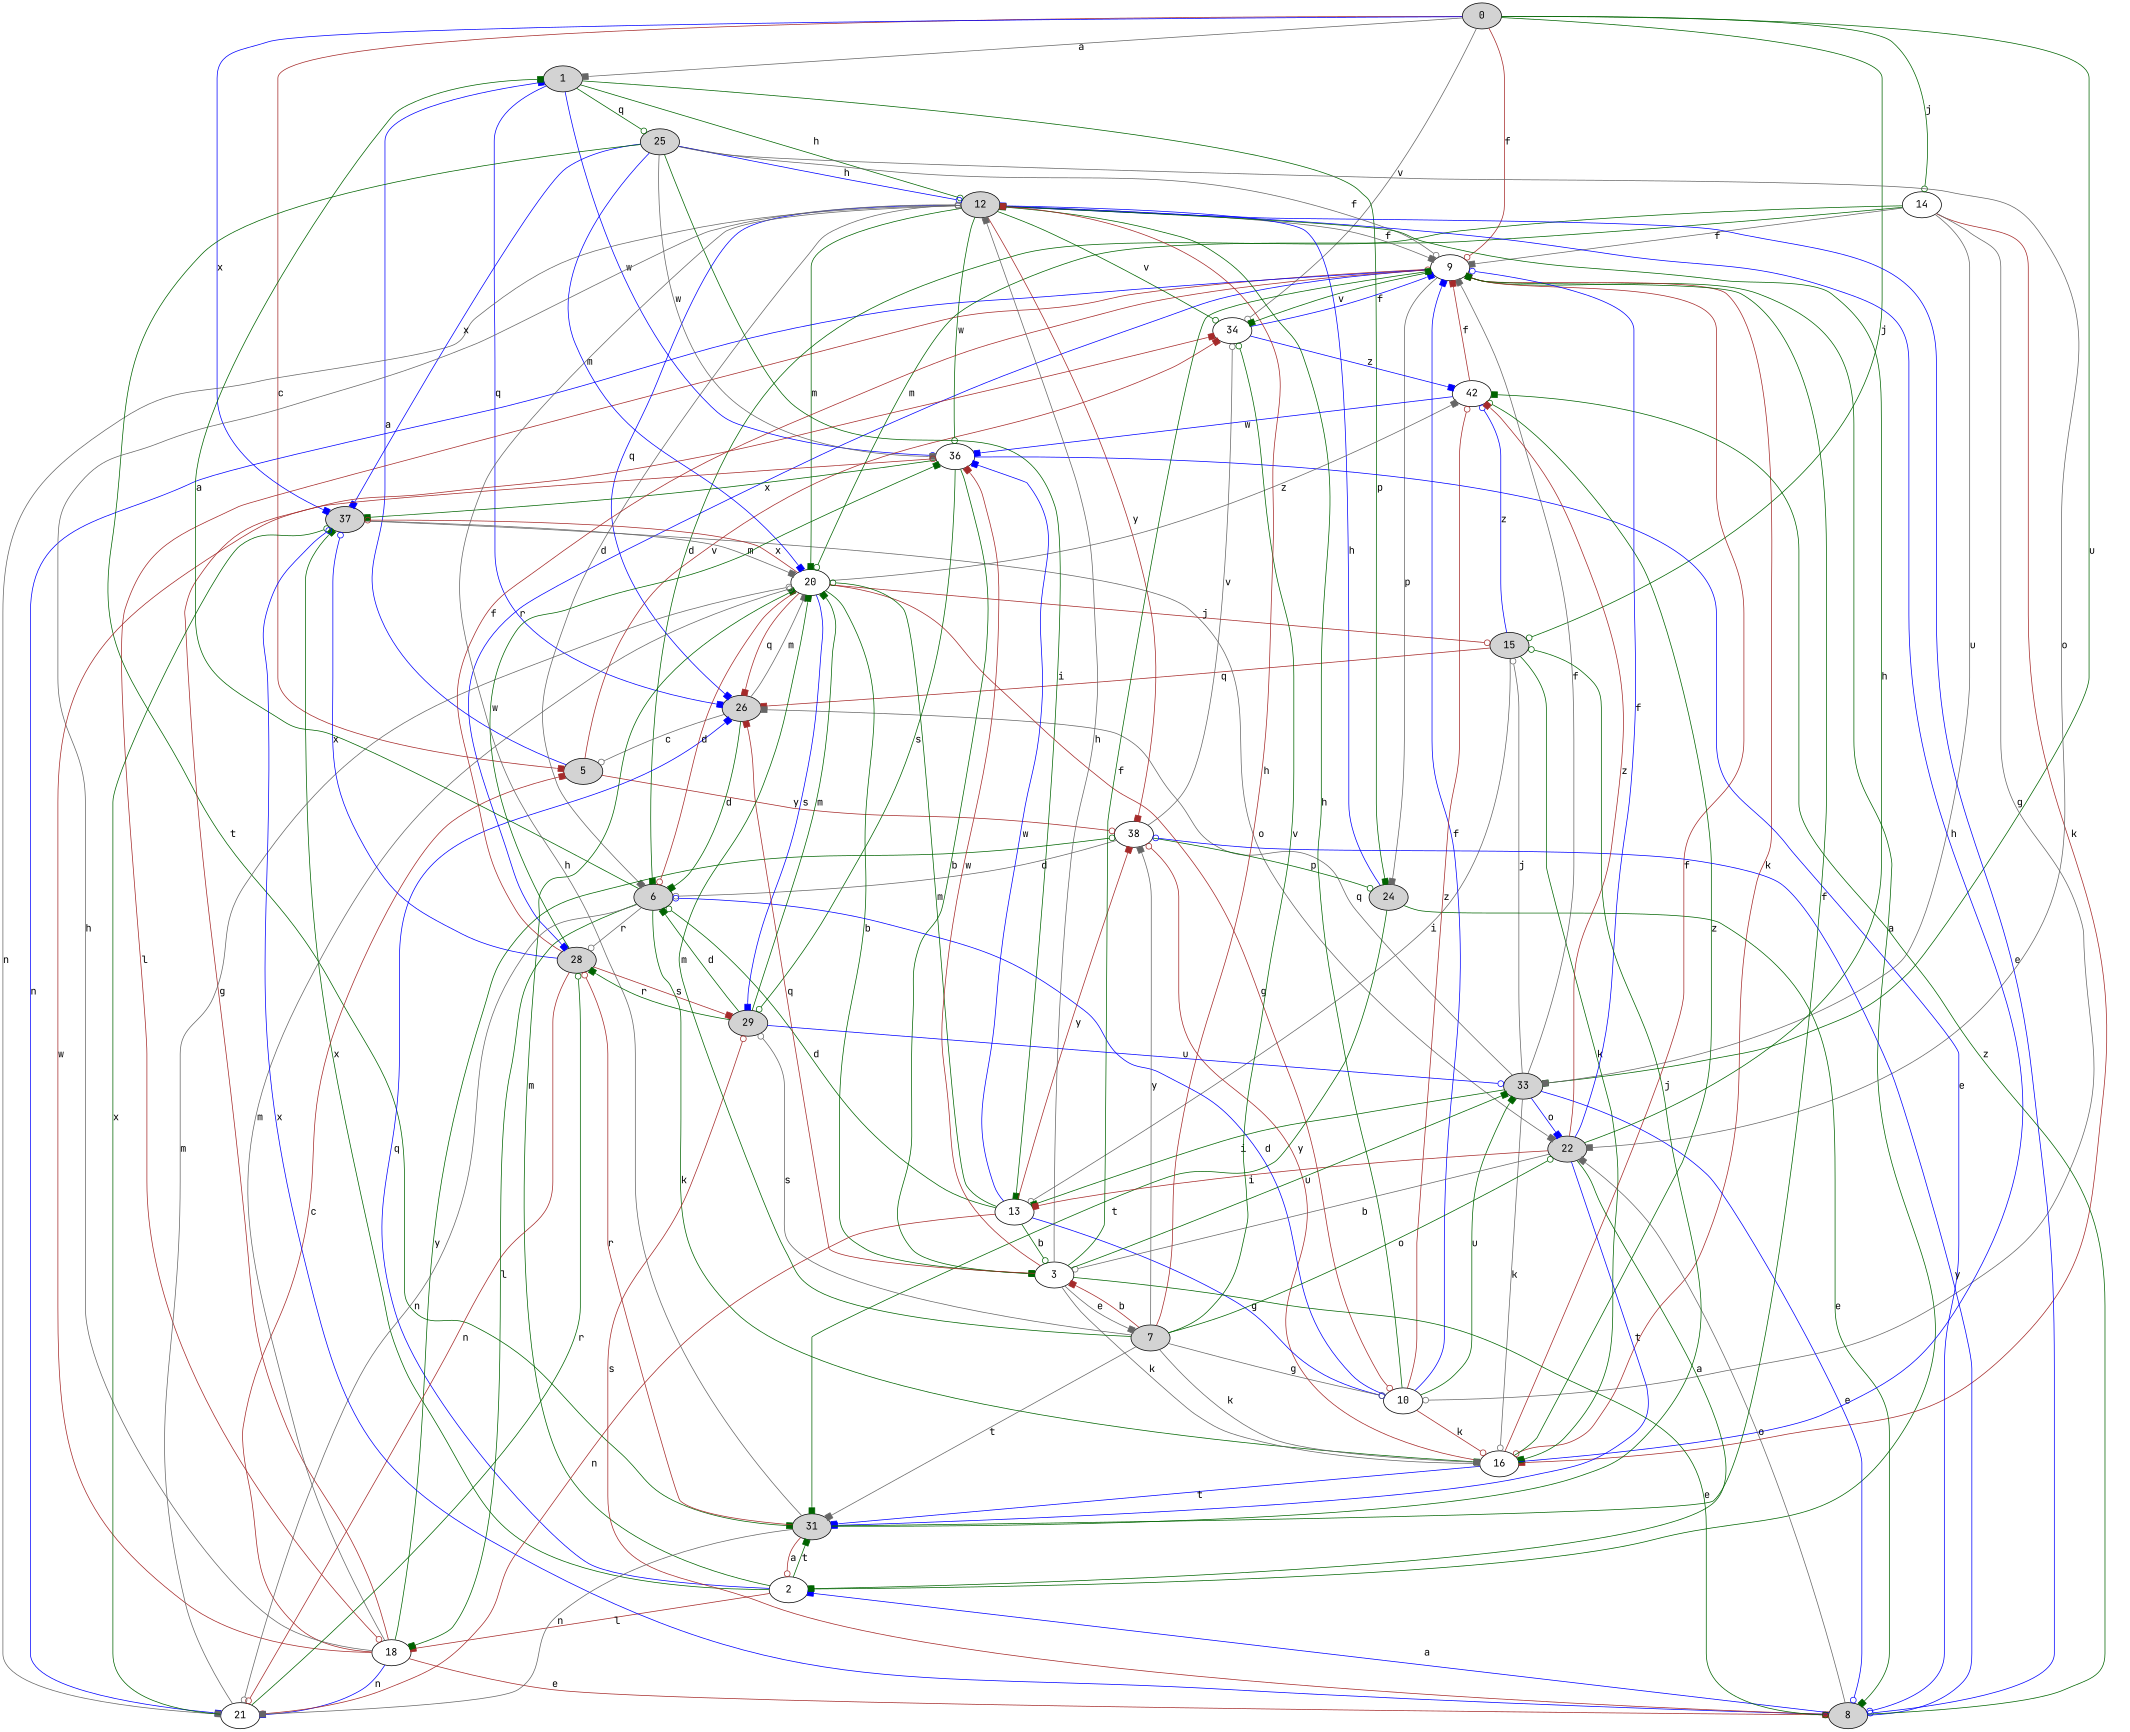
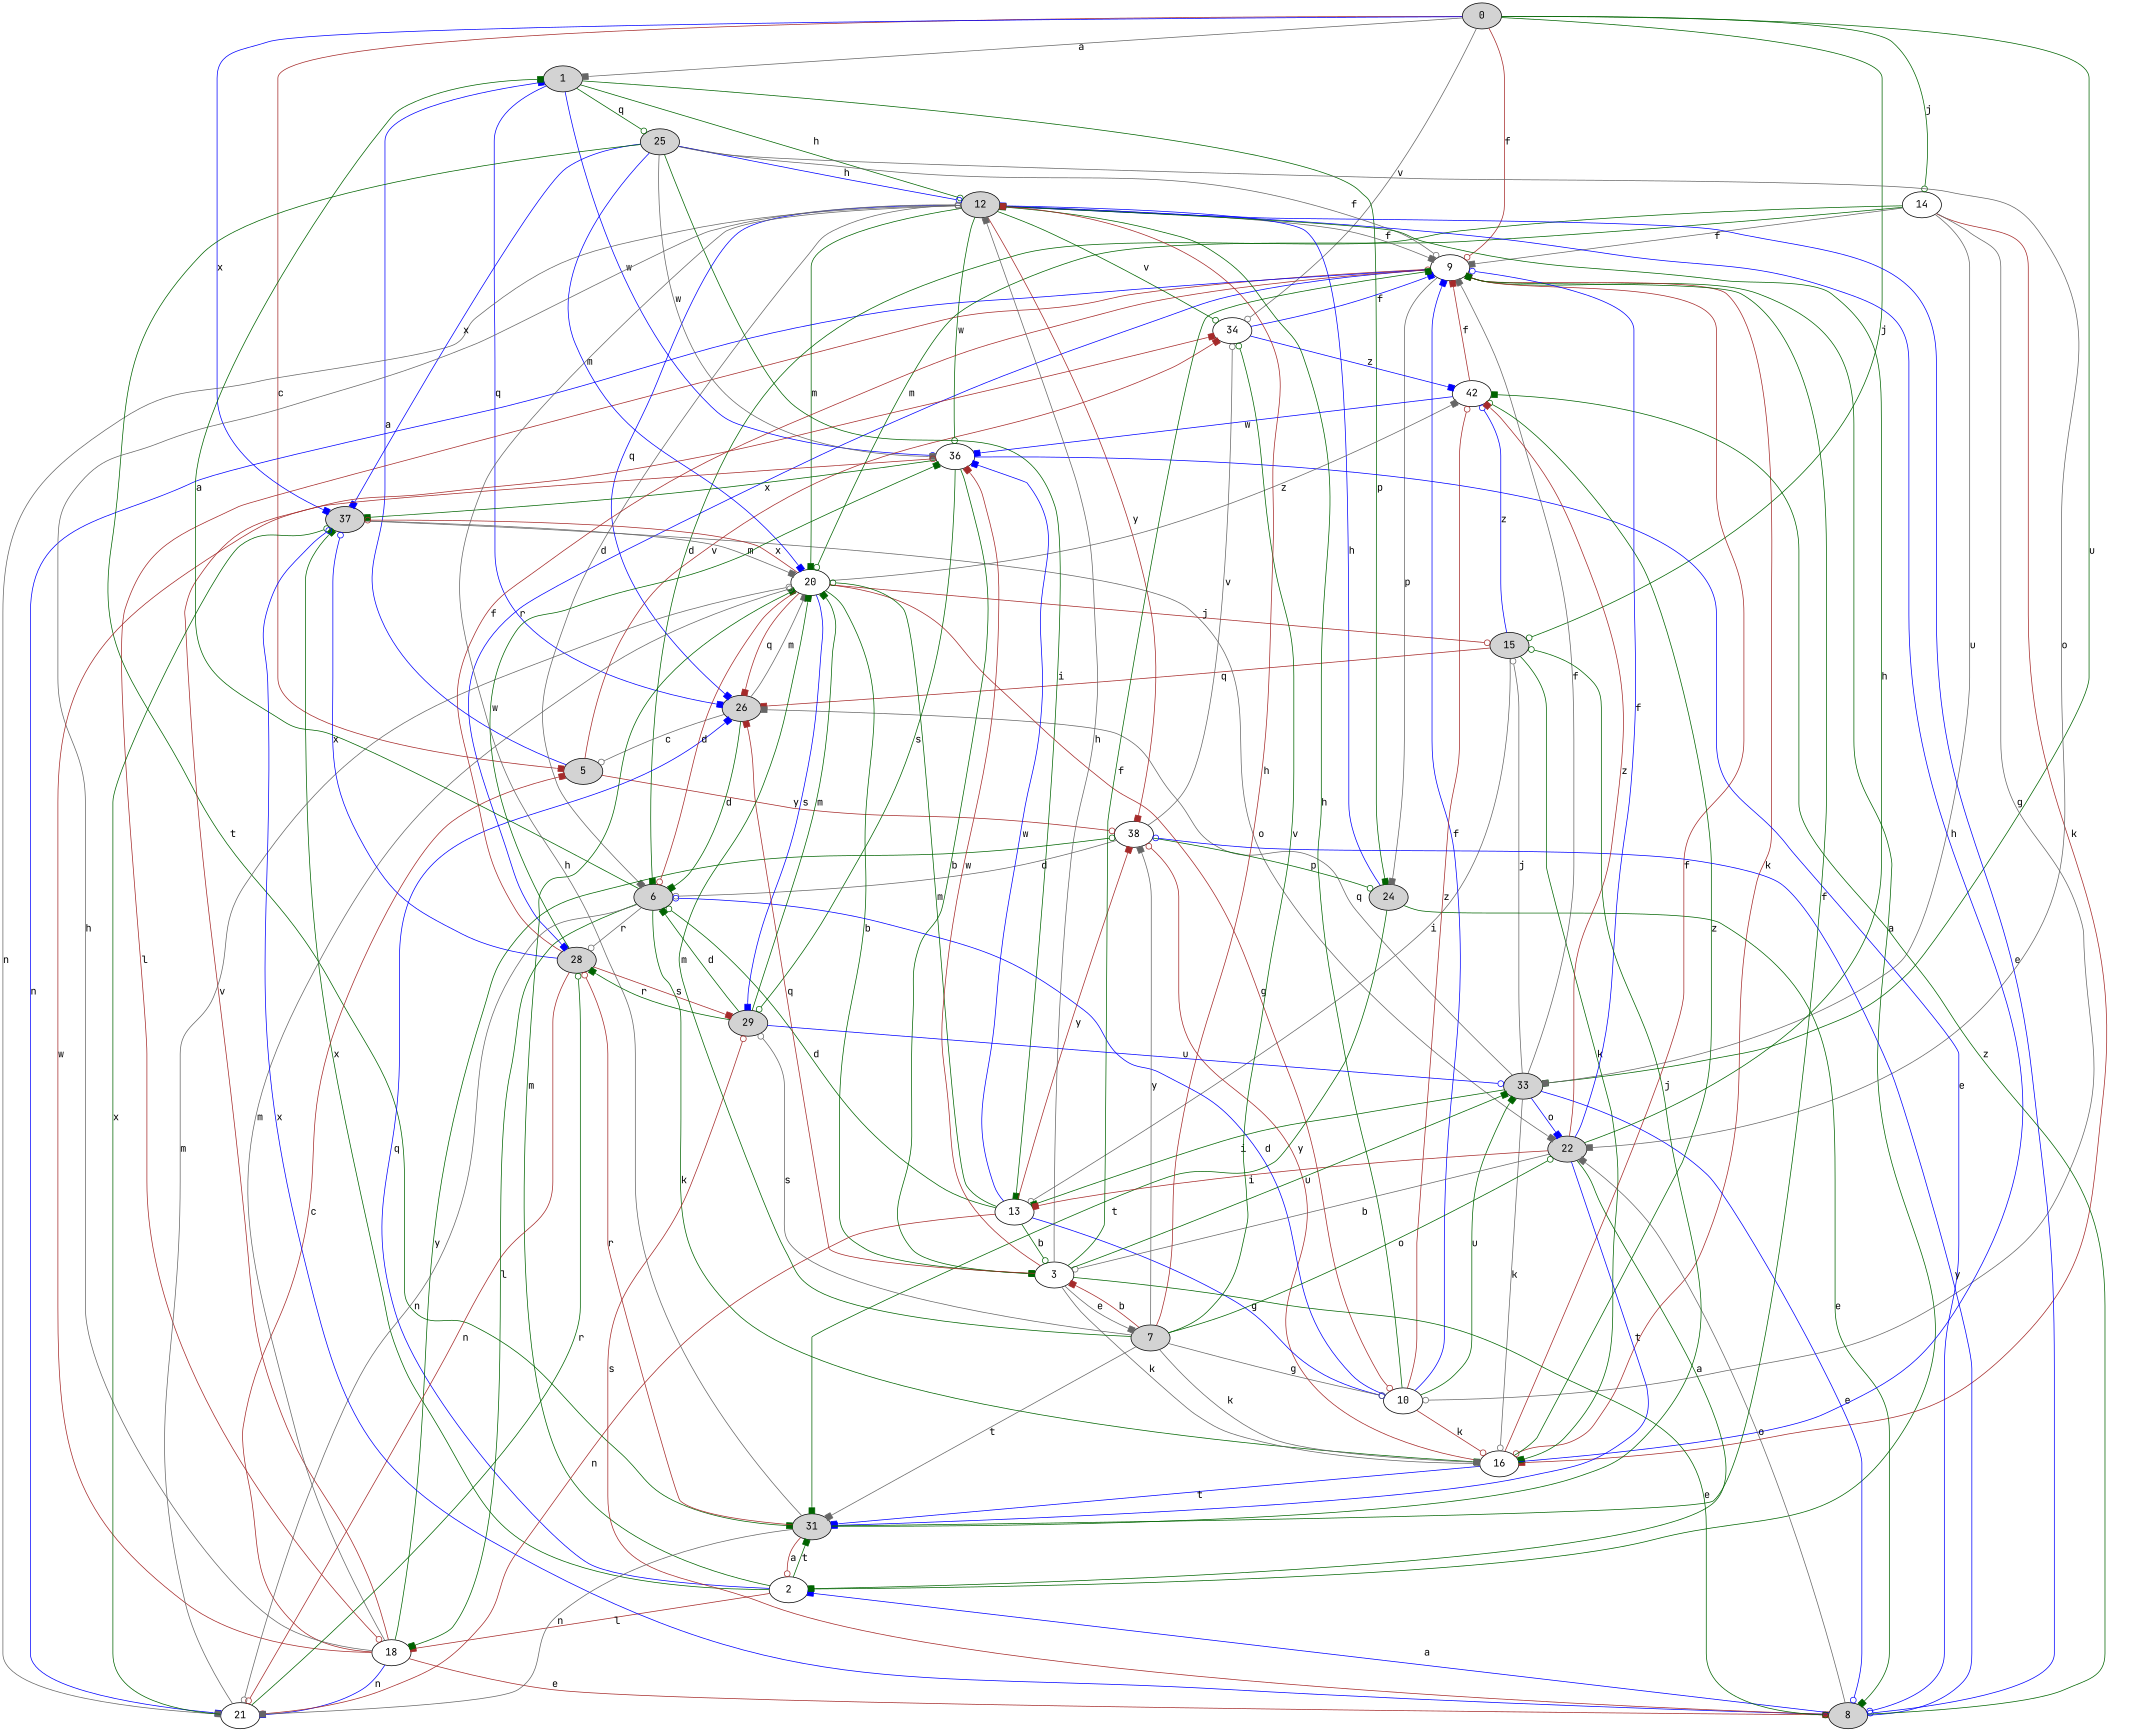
(1343, 293) -> none
(223, 992) -> (223, 992)
